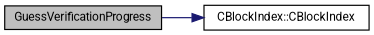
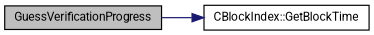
(287, 18) -> (287, 18)
